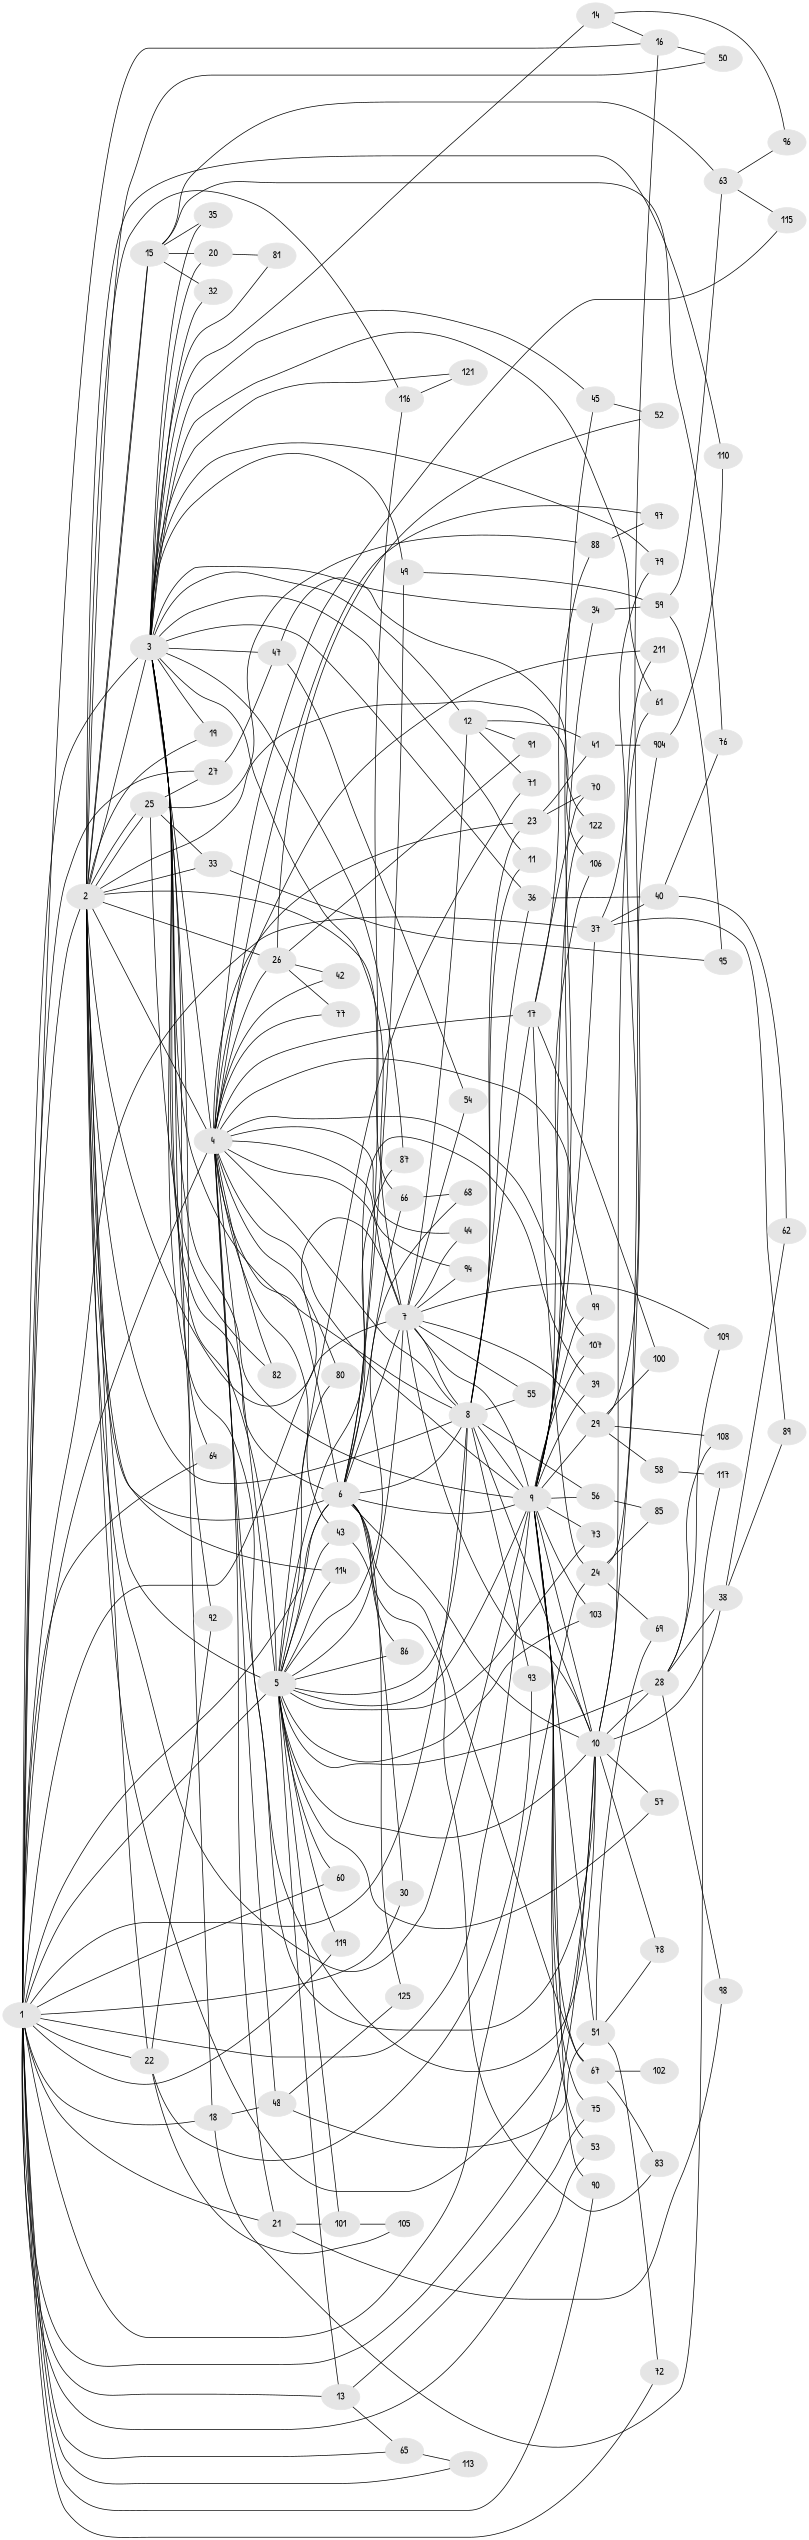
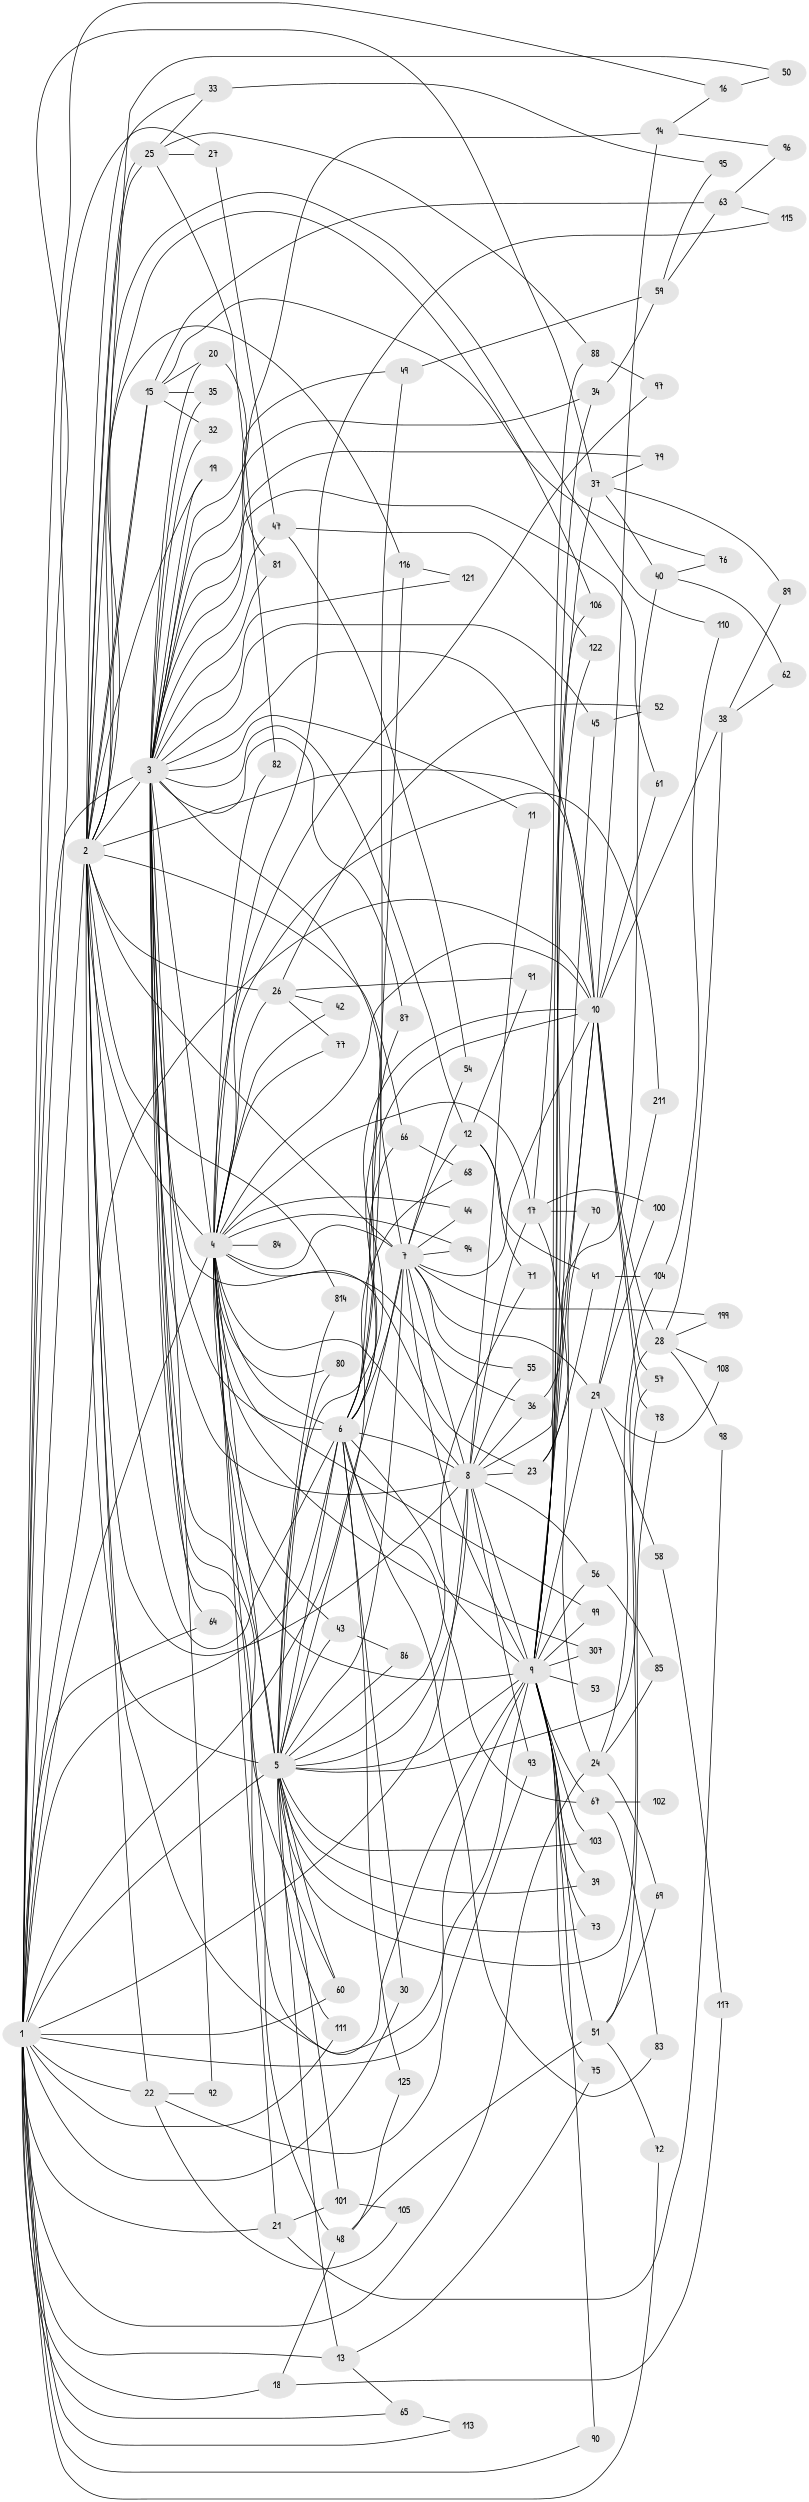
(659, 745) -> (659, 1276)
(637, 852) -> (624, 549)
none -> (277, 1245)
(723, 1337) -> (723, 1316)
(596, 1346) -> (596, 1651)
(190, 1491) -> (195, 1554)
(341, 1571) -> (341, 1299)
(341, 1944) -> (341, 2029)
(198, 2430) -> none
